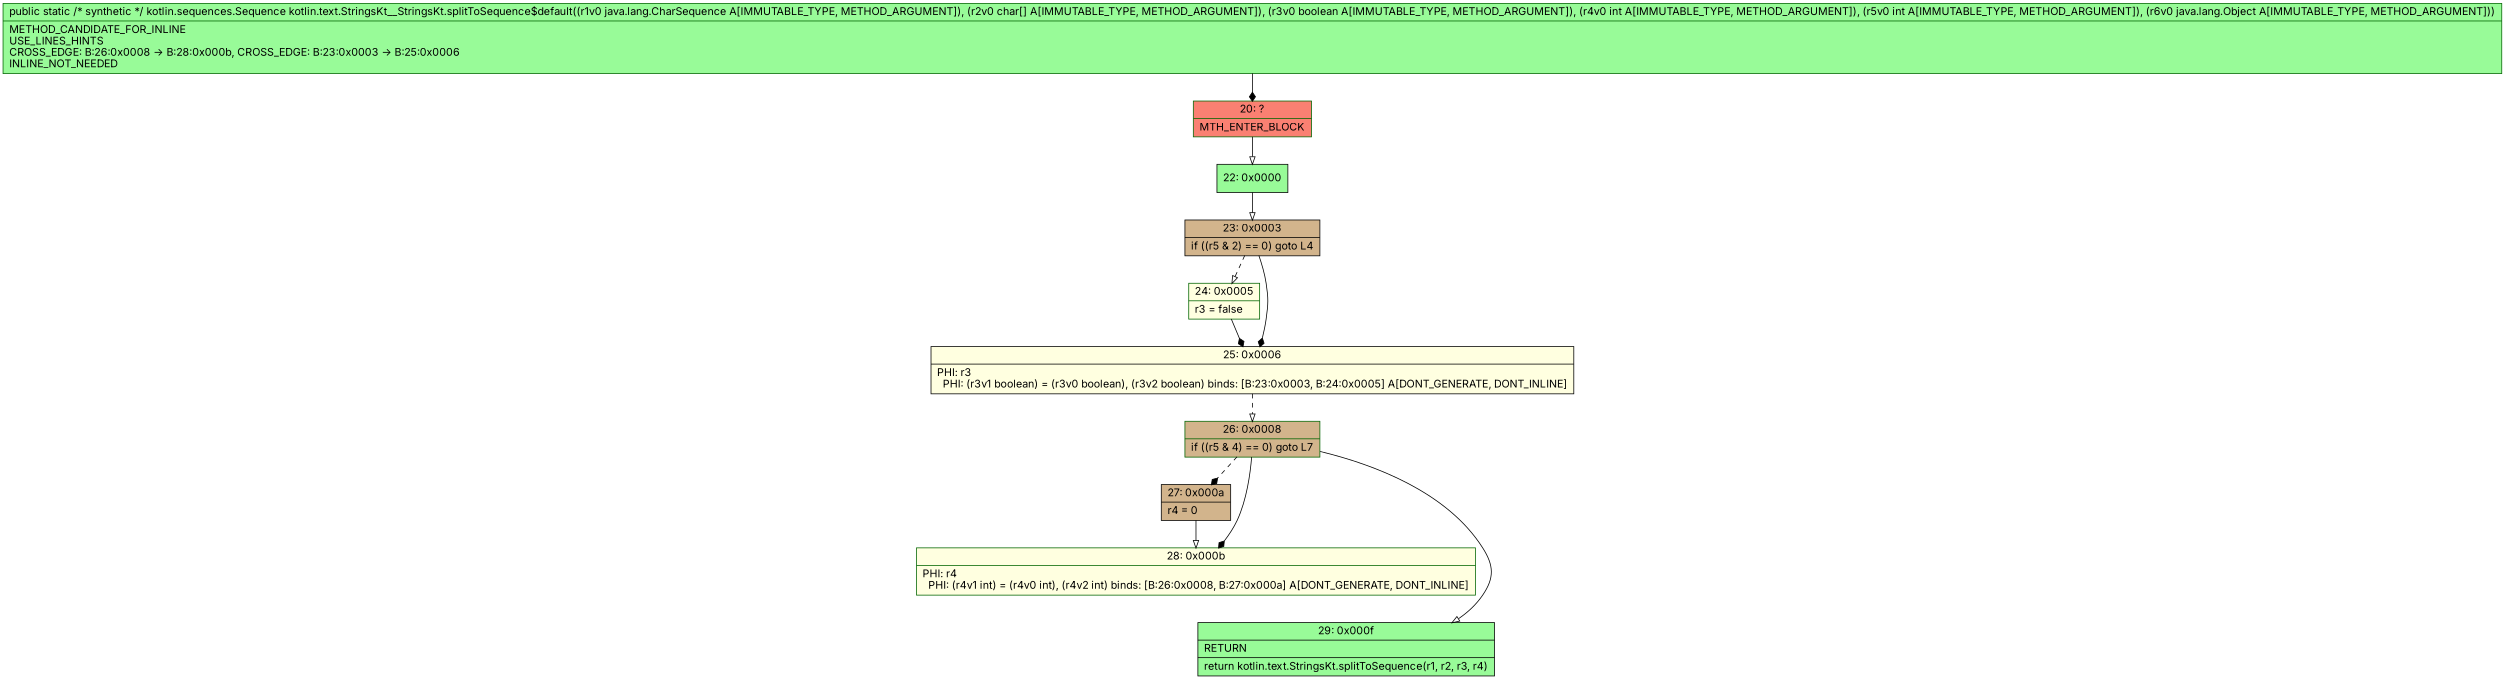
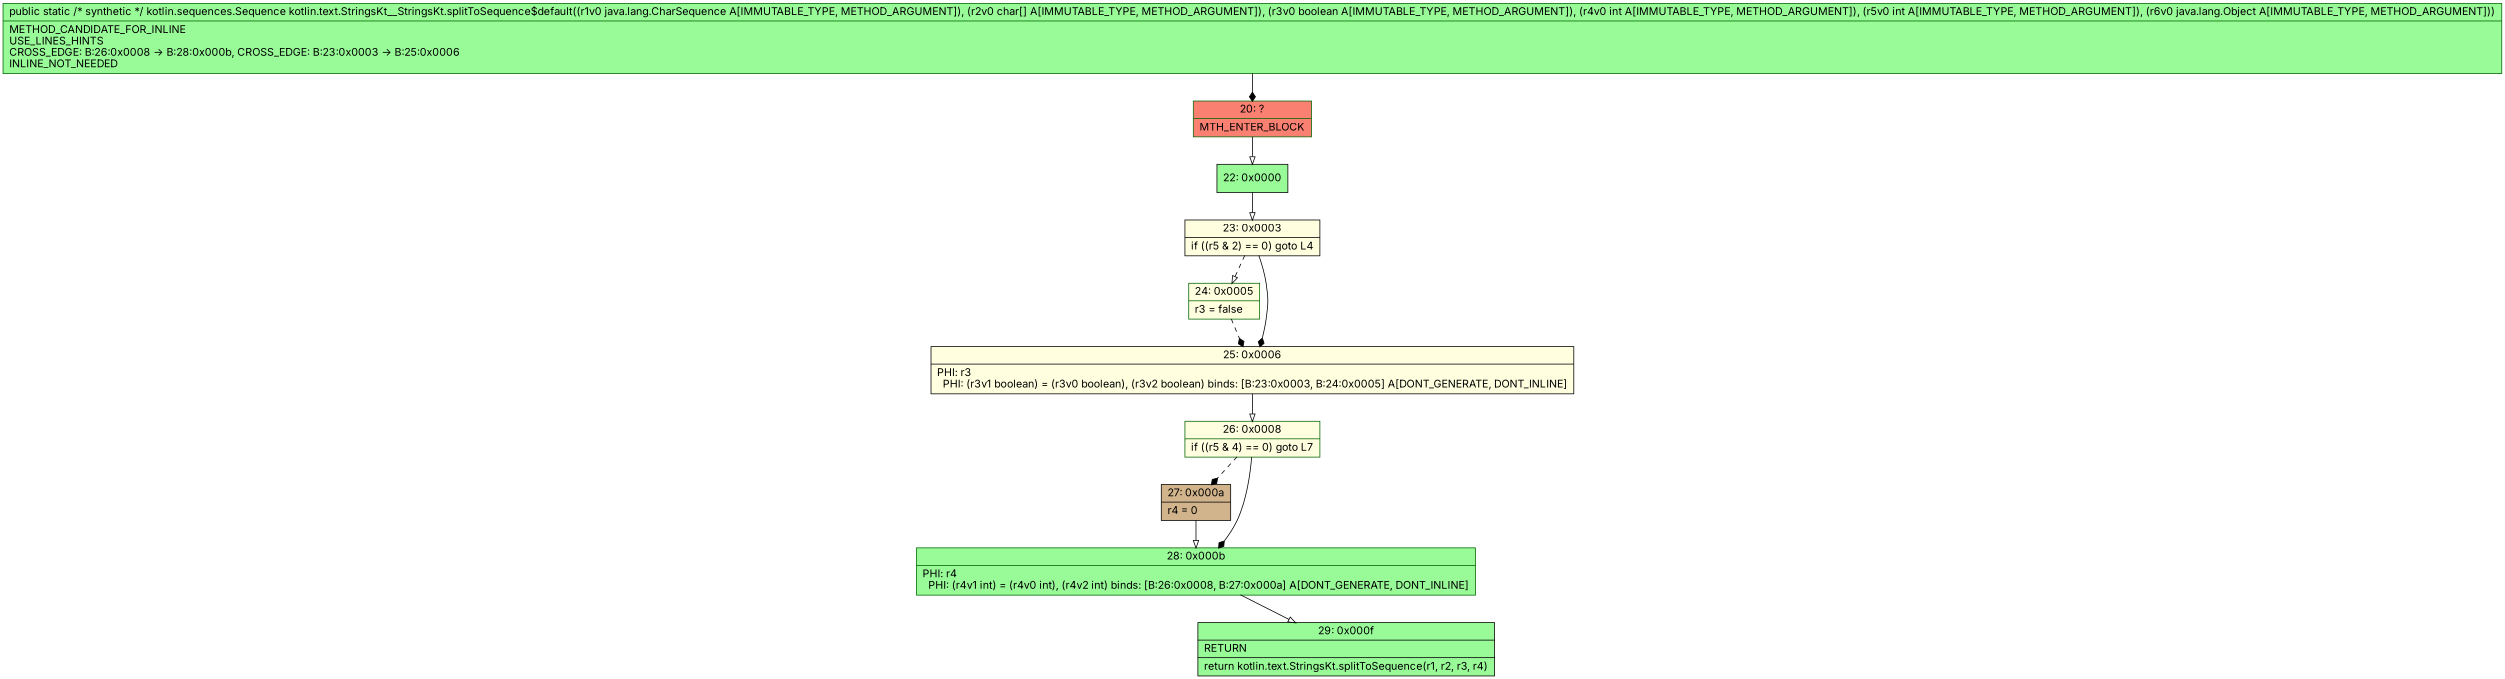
(1252, 238) -> (1252, 238)
(1235, 329) -> (1235, 329)
(1252, 404) -> (1252, 404)
(1252, 439) -> (1252, 439)
(1446, 508) -> (1265, 607)
(1196, 571) -> (1196, 571)
